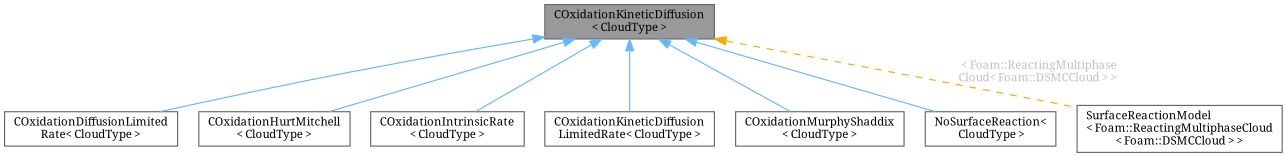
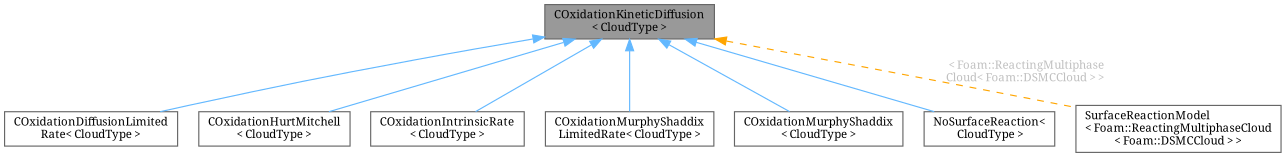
(630, 129) -> (630, 129)
